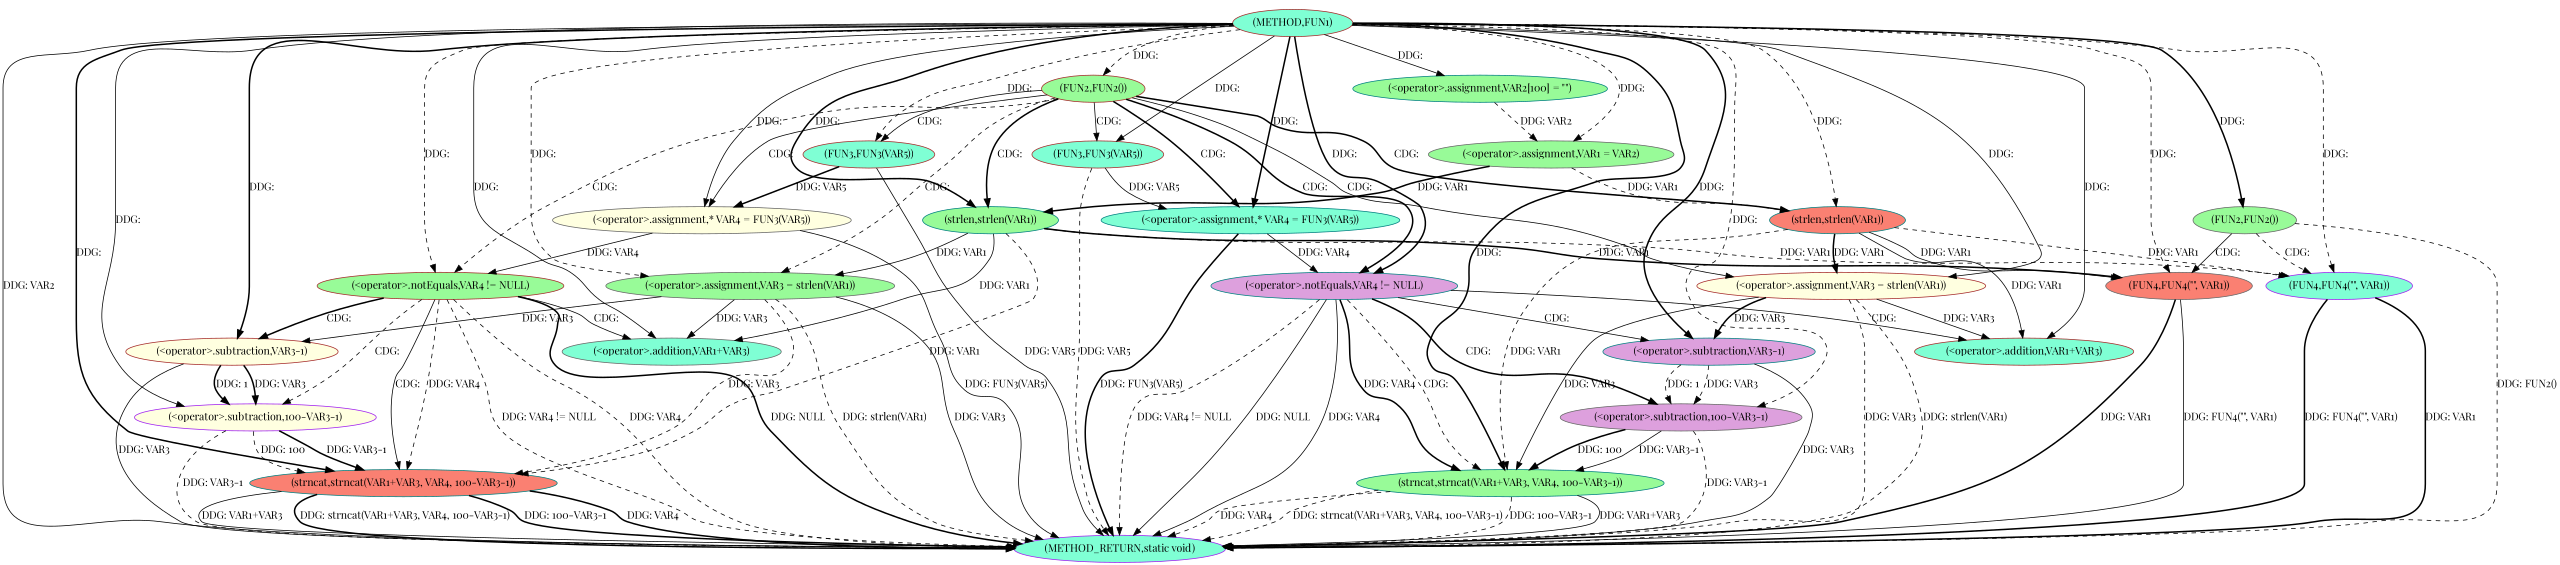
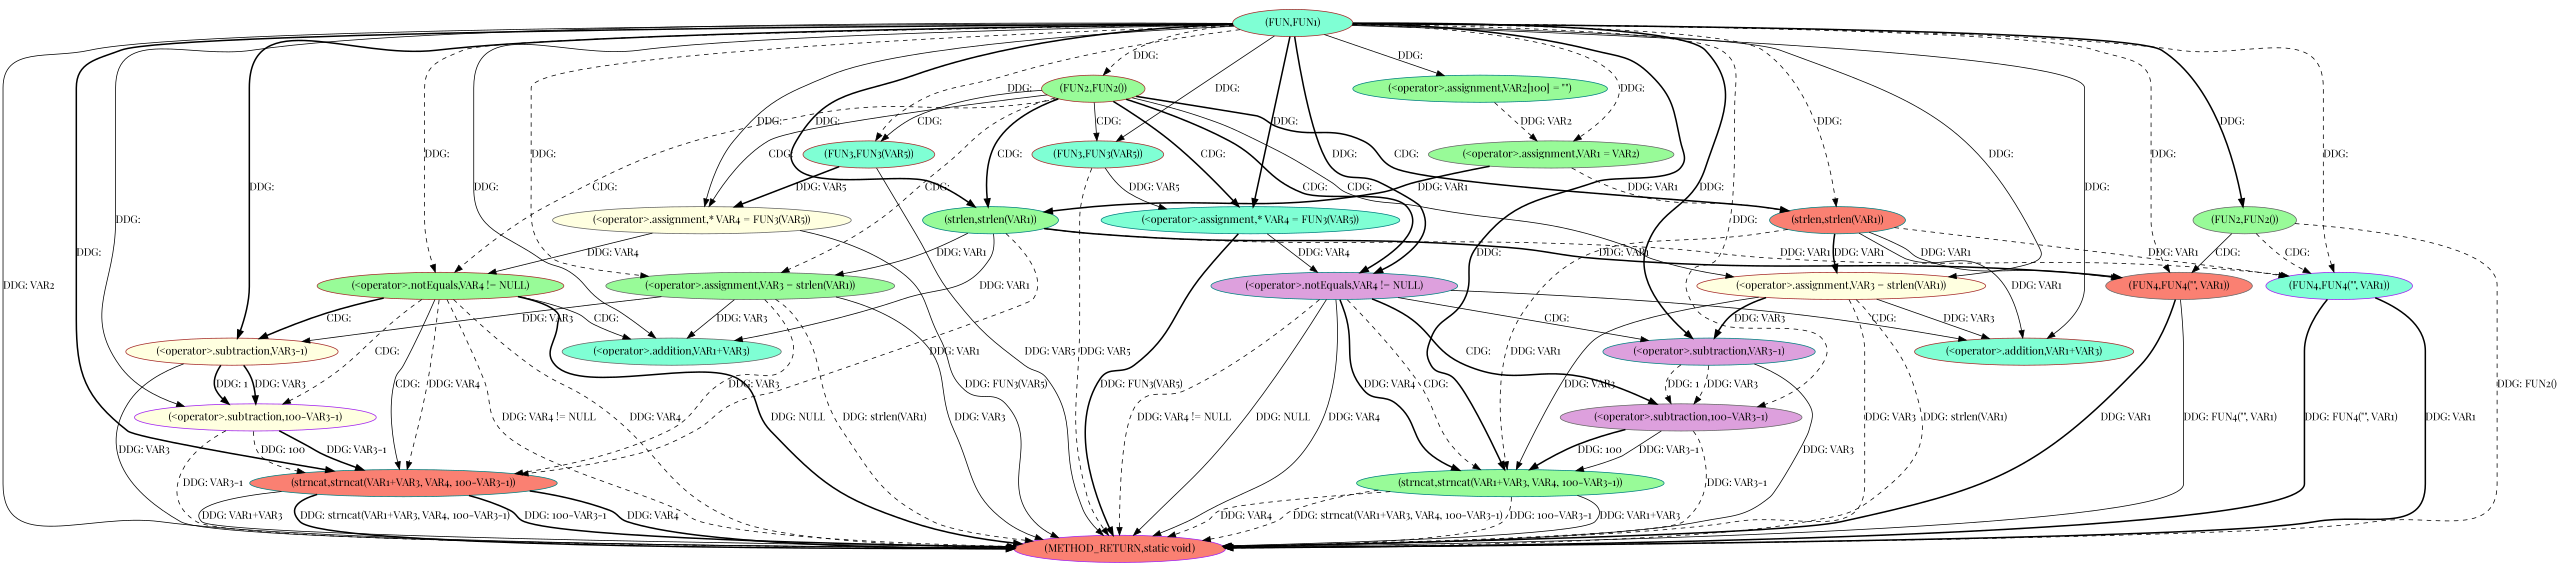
(1293, 23) -> (1293, 23)
(1120, 549) -> (1120, 549)
